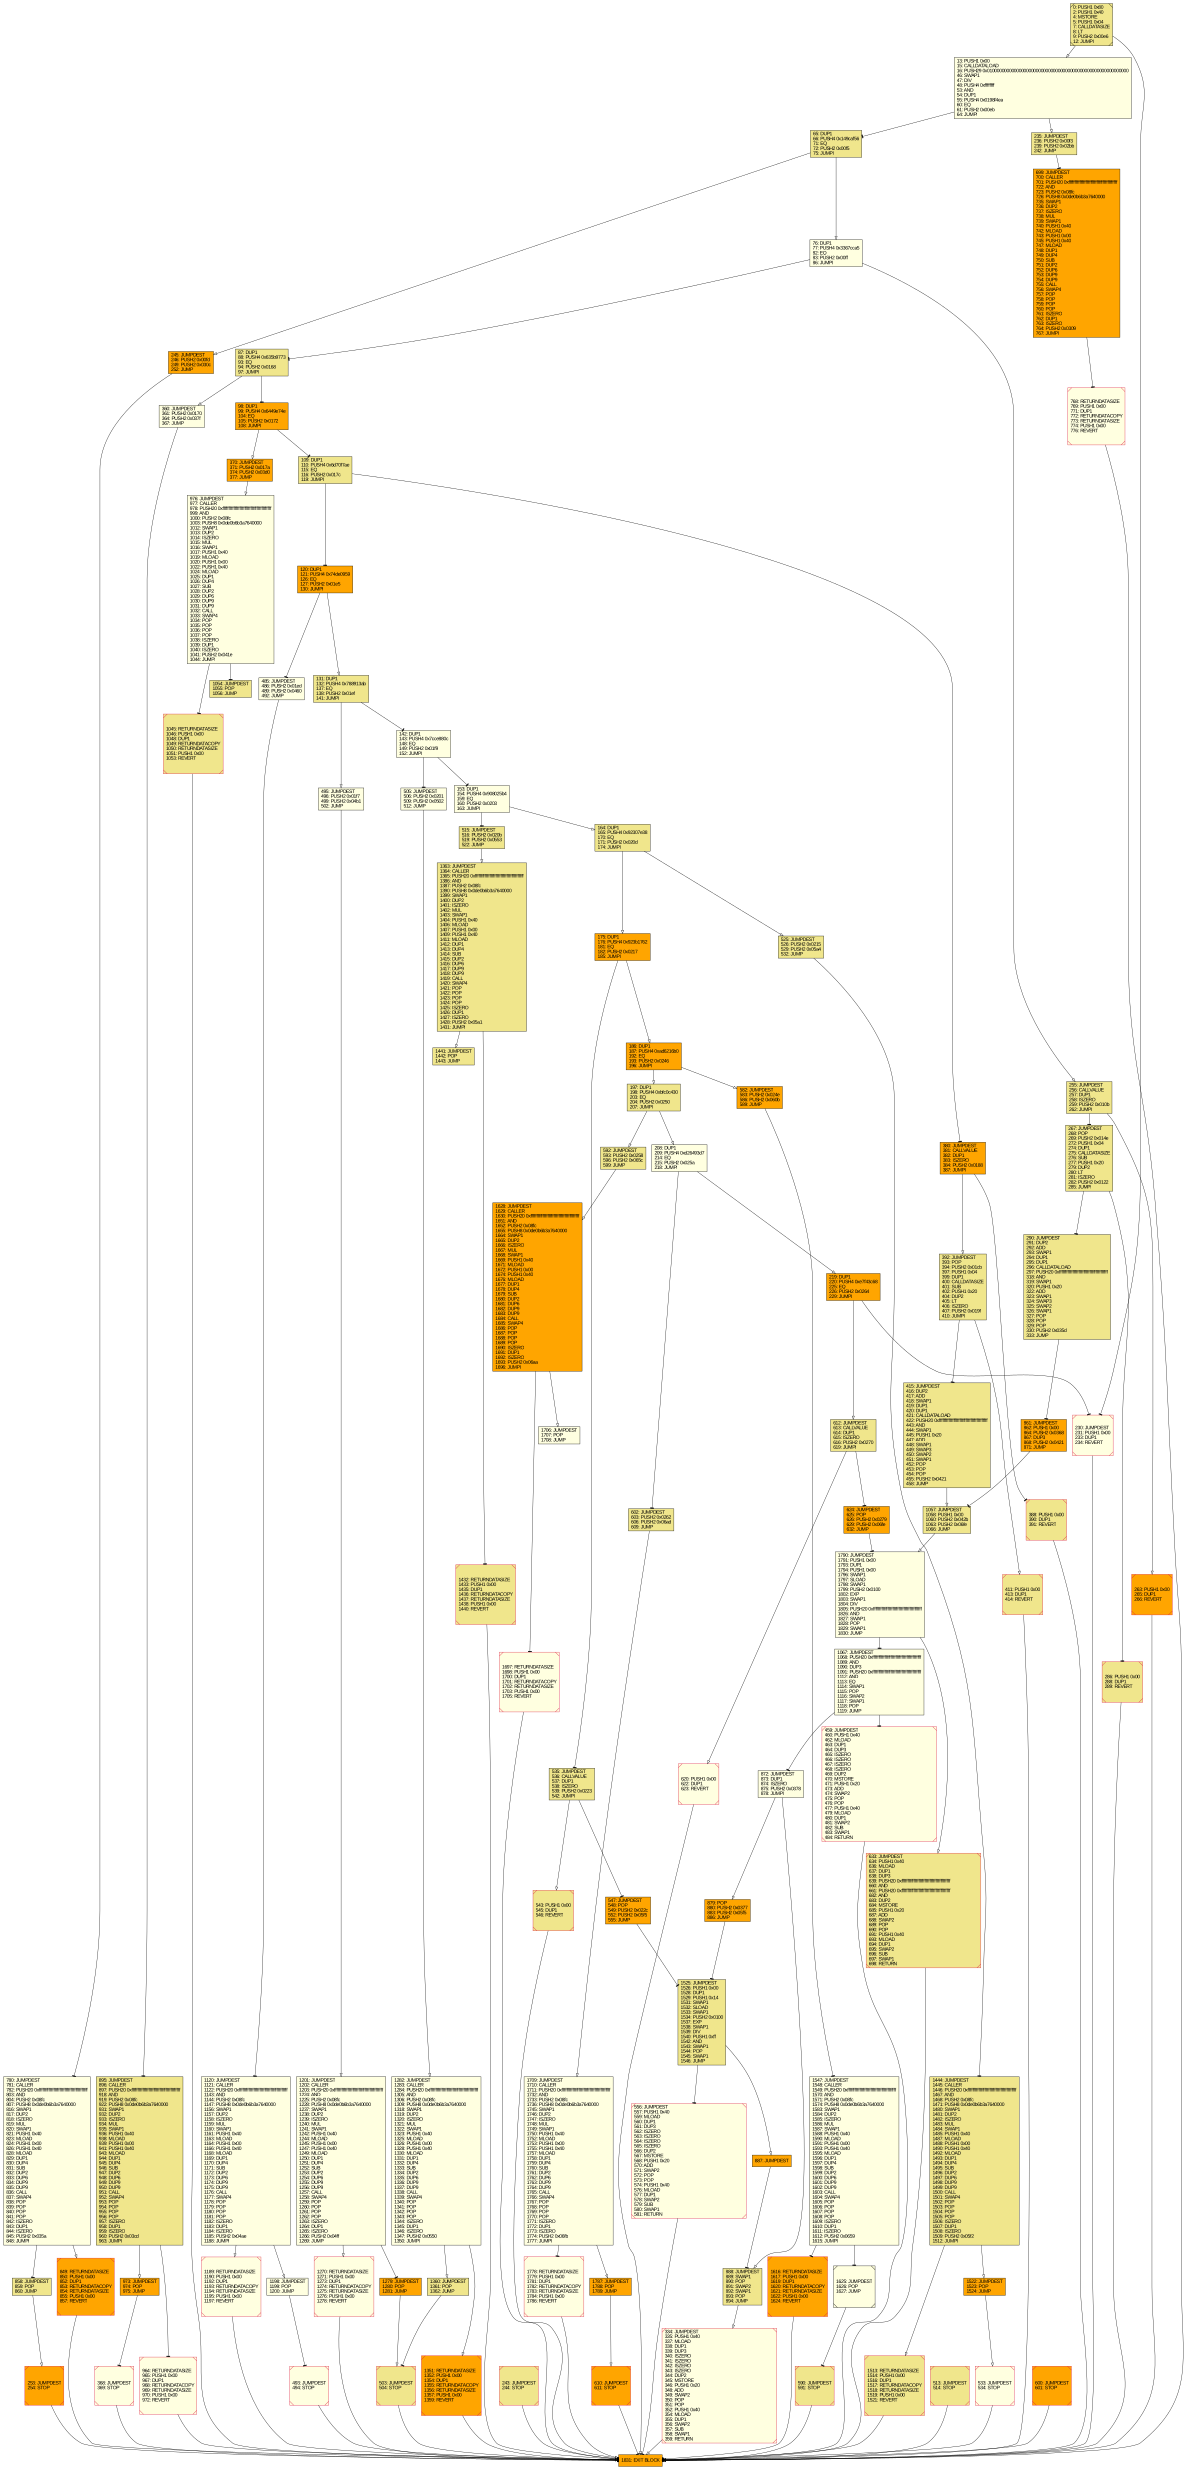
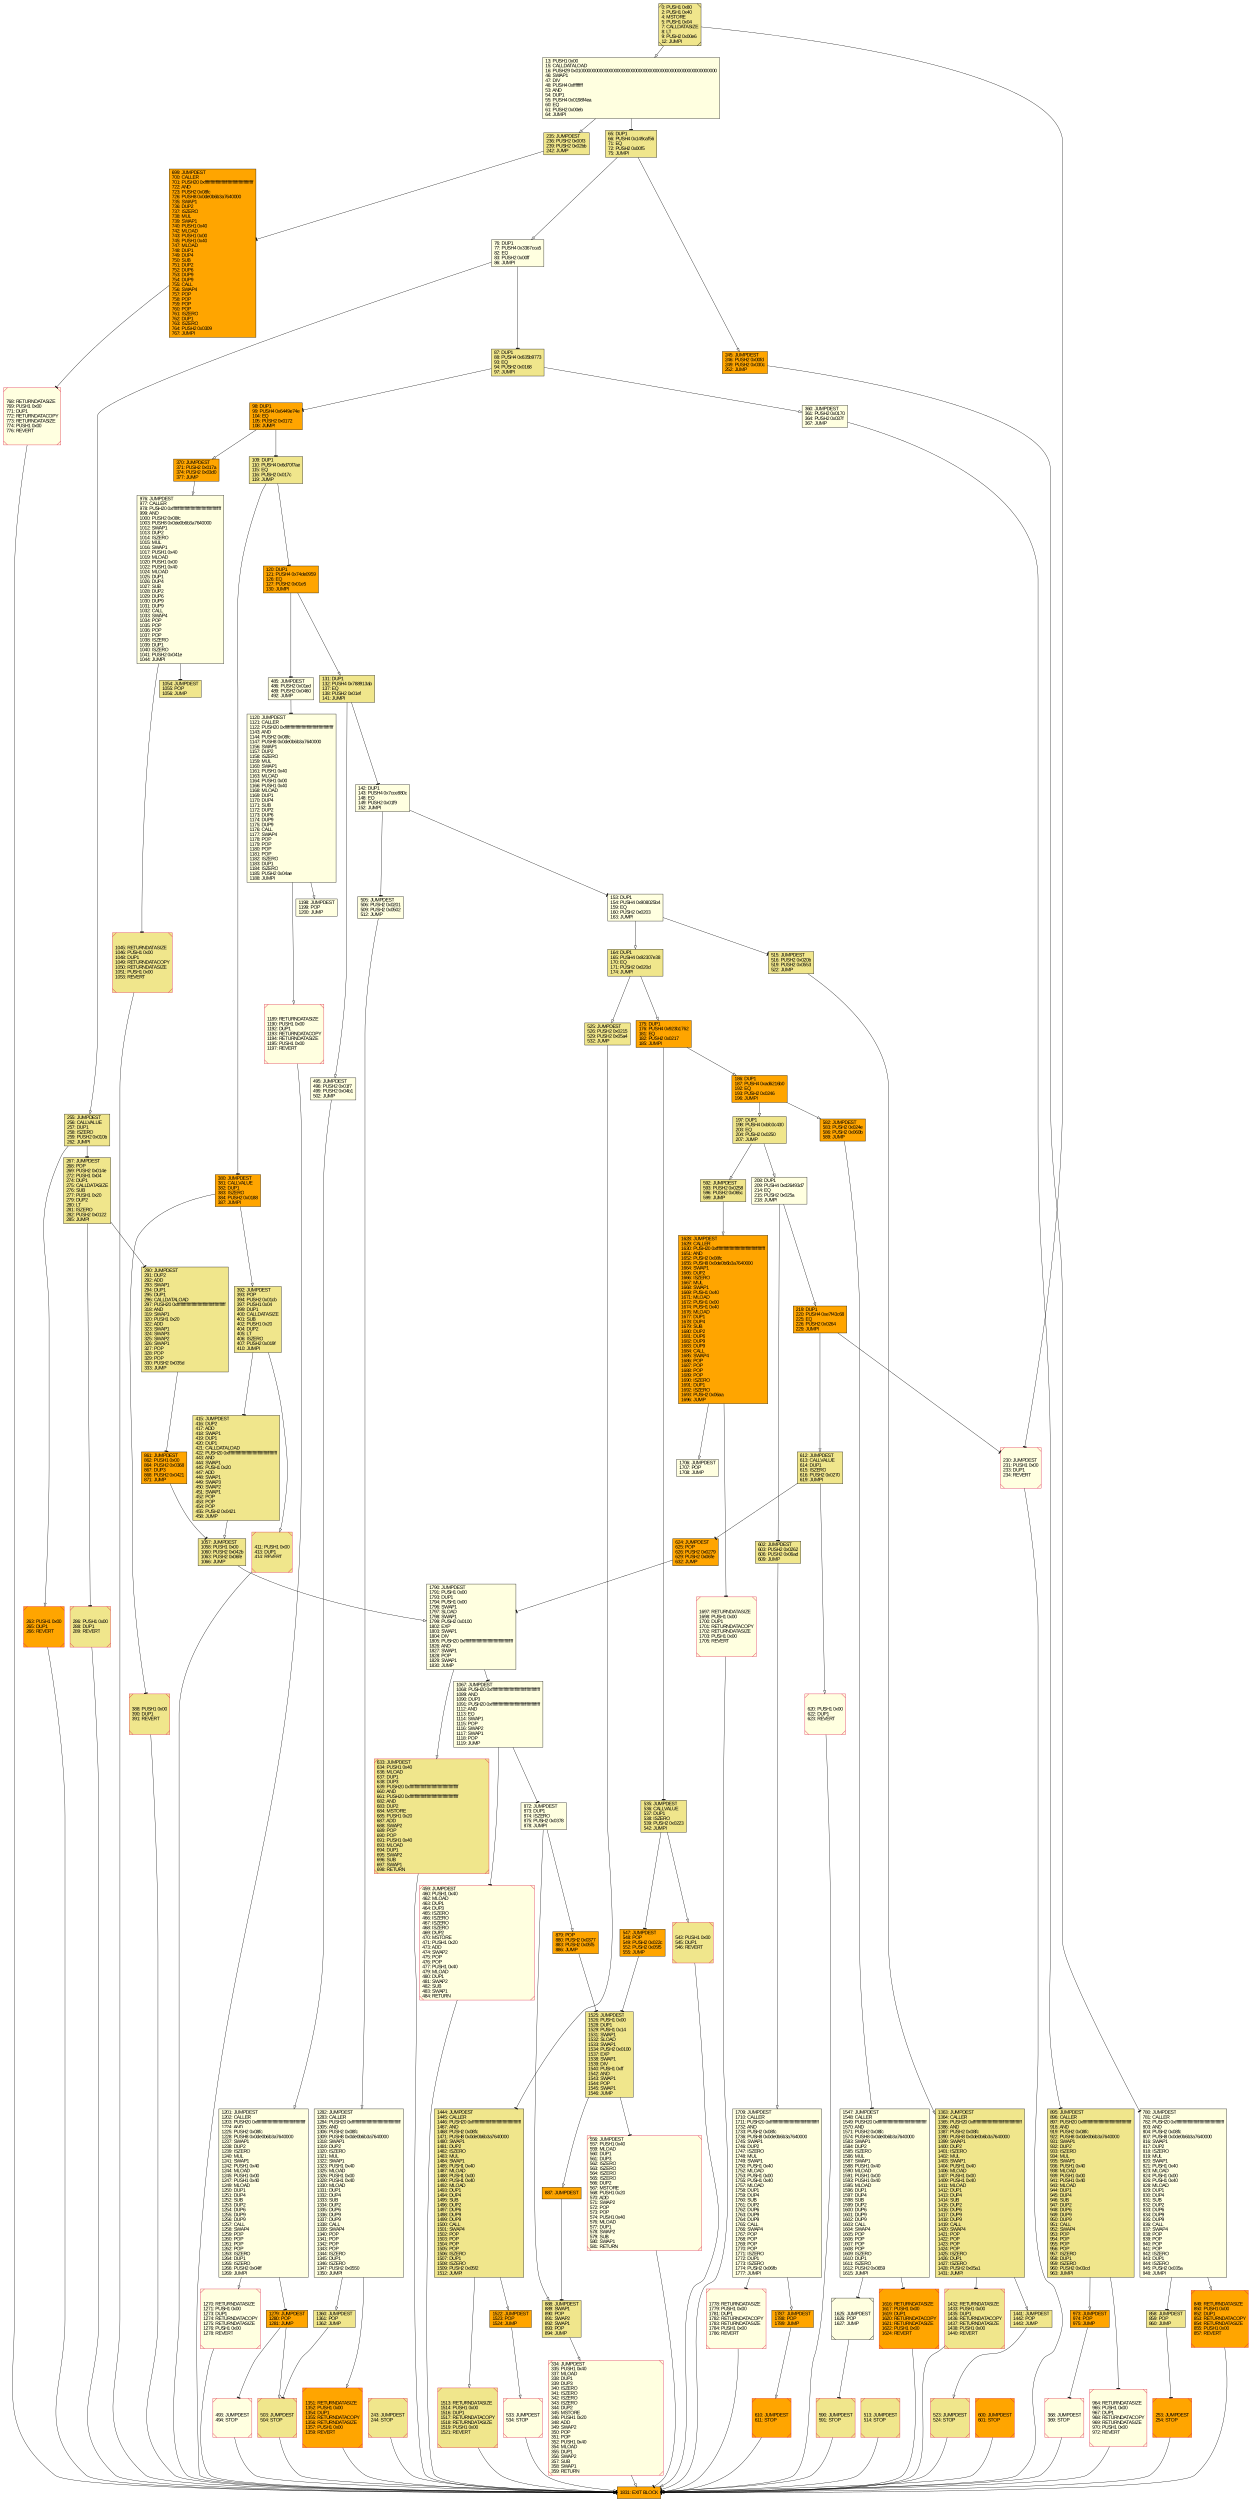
(37, 2329) -> (1169, 2362)
(297, 2330) -> (255, 2360)
none -> (950, 2418)
